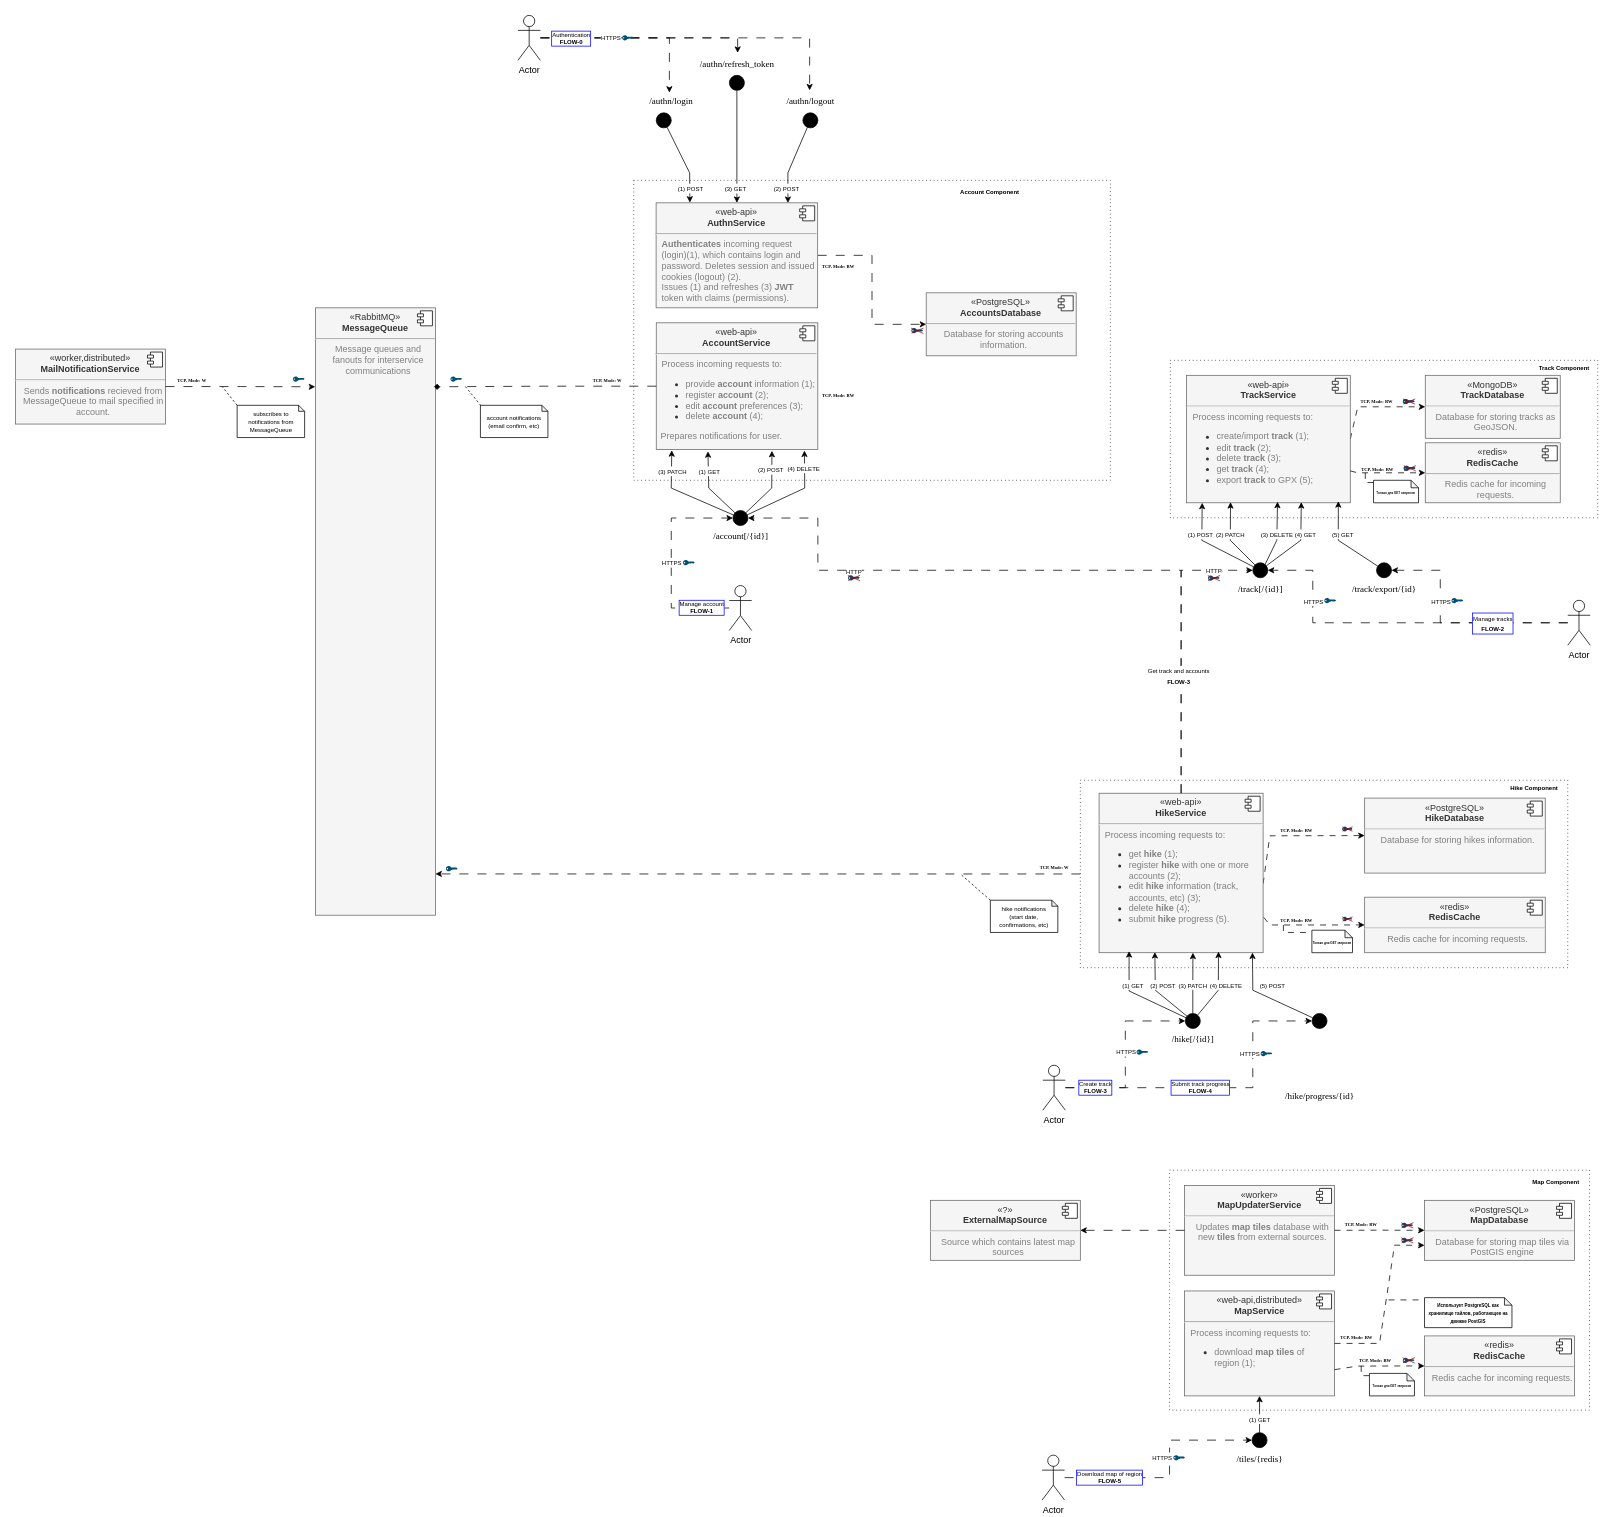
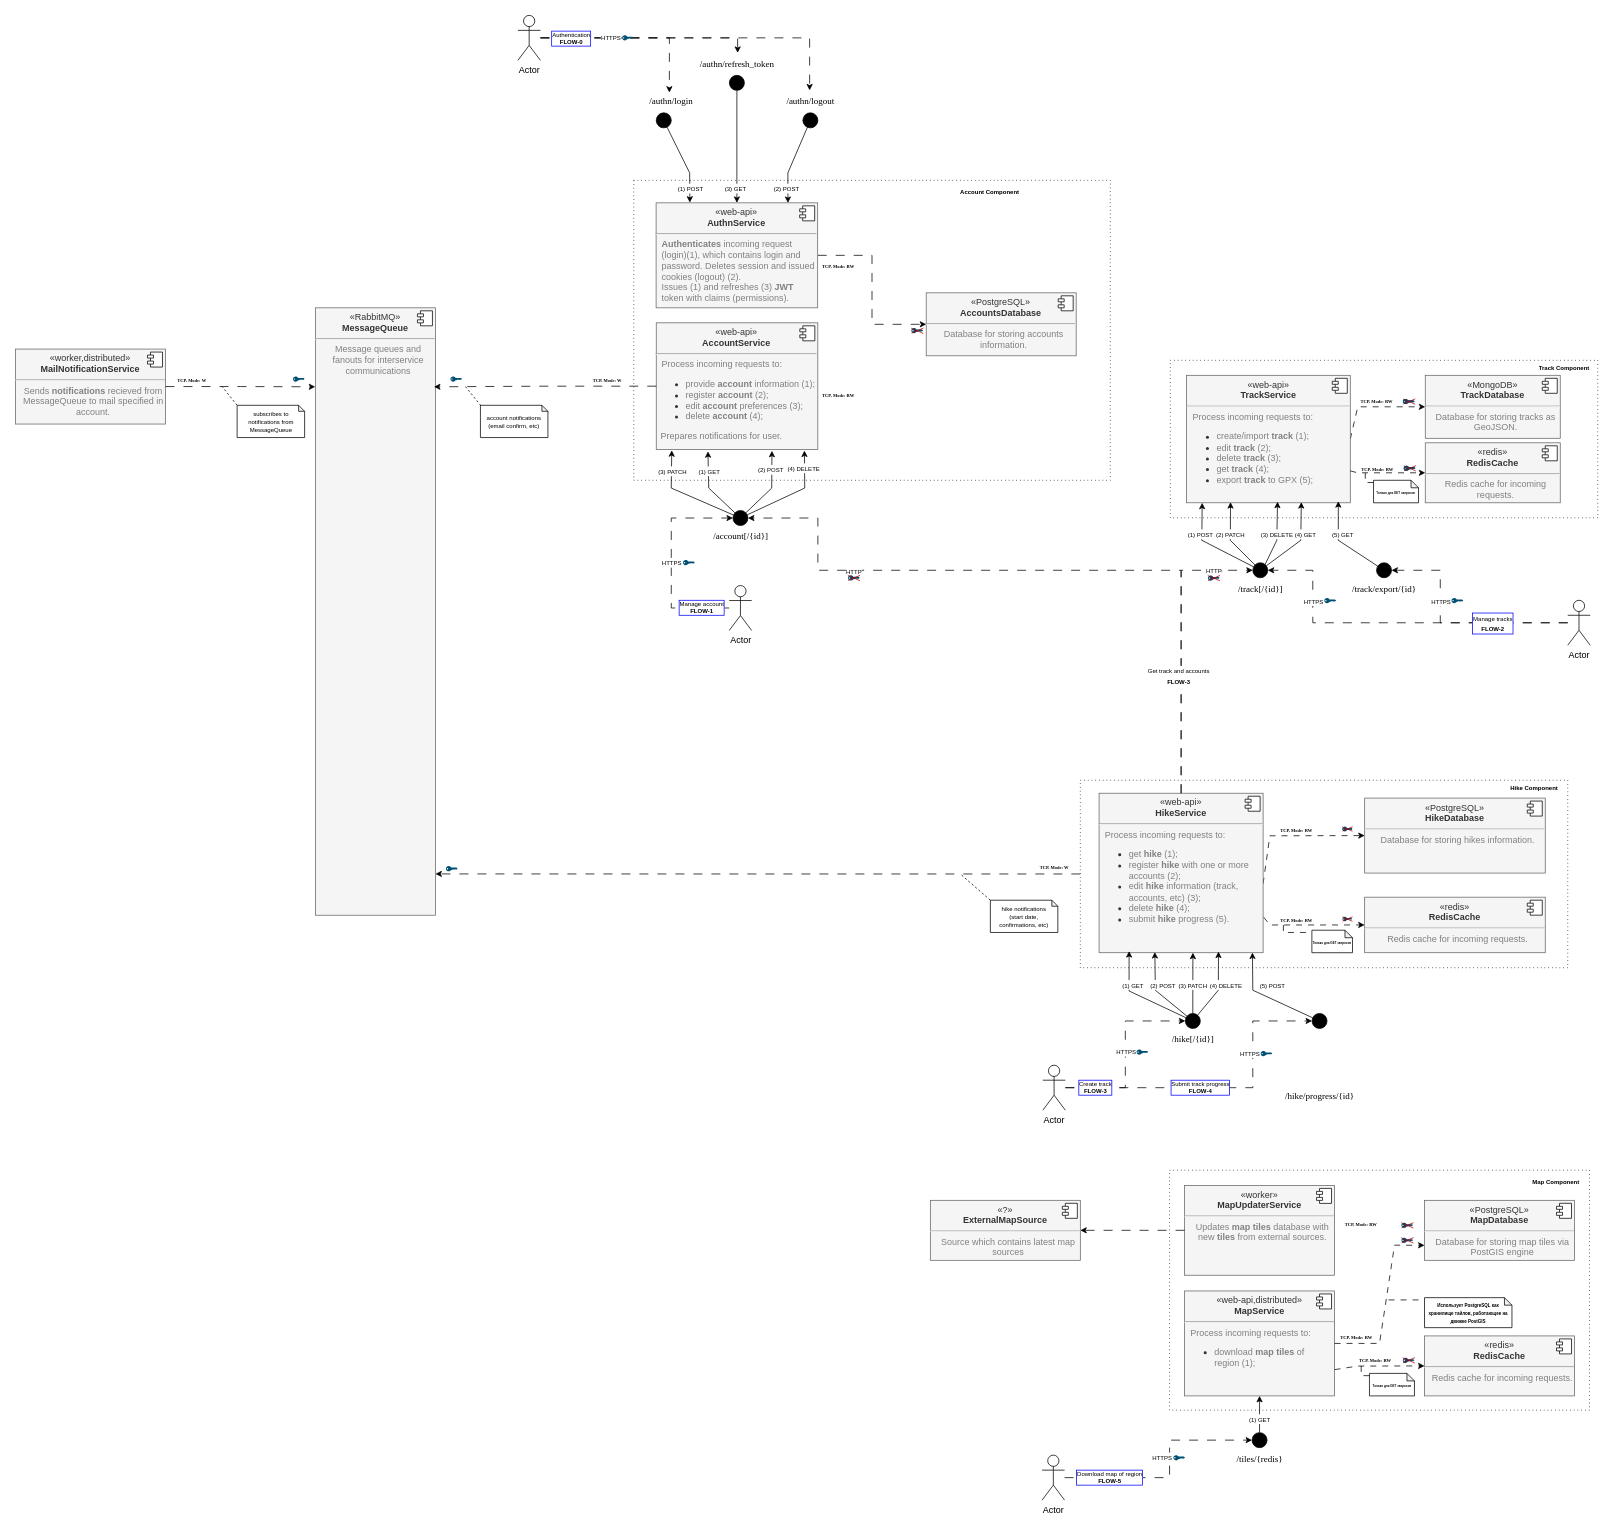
(441, 387) -> (440, 387)
(1377, 1230) -> none
